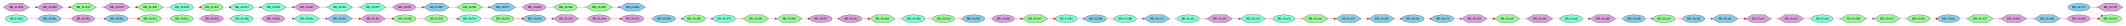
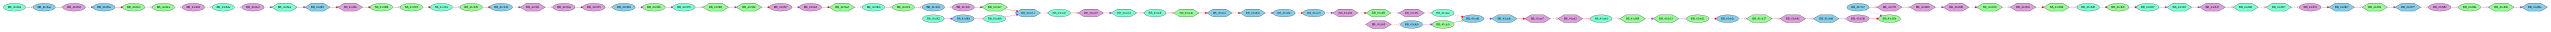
none -> (1905, 7)
(32, 19) -> (28, 7)
(1051, 19) -> (1010, 10)
(1585, 19) -> (1457, 16)
